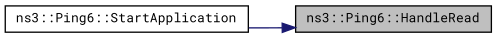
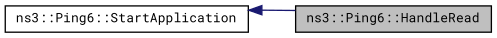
(265, 28) -> (279, 10)
